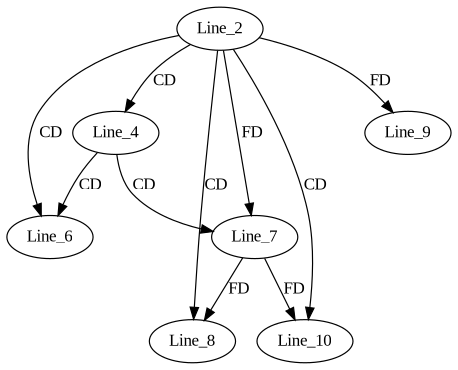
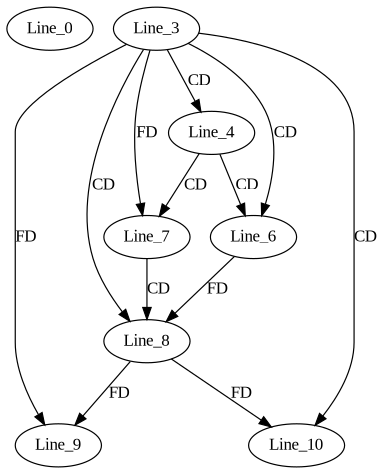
none -> (50, 29)
(220, 29) -> (157, 29)
(277, 284) -> (216, 390)
none -> (205, 285)
(239, 289) -> (158, 289)
none -> (107, 389)
